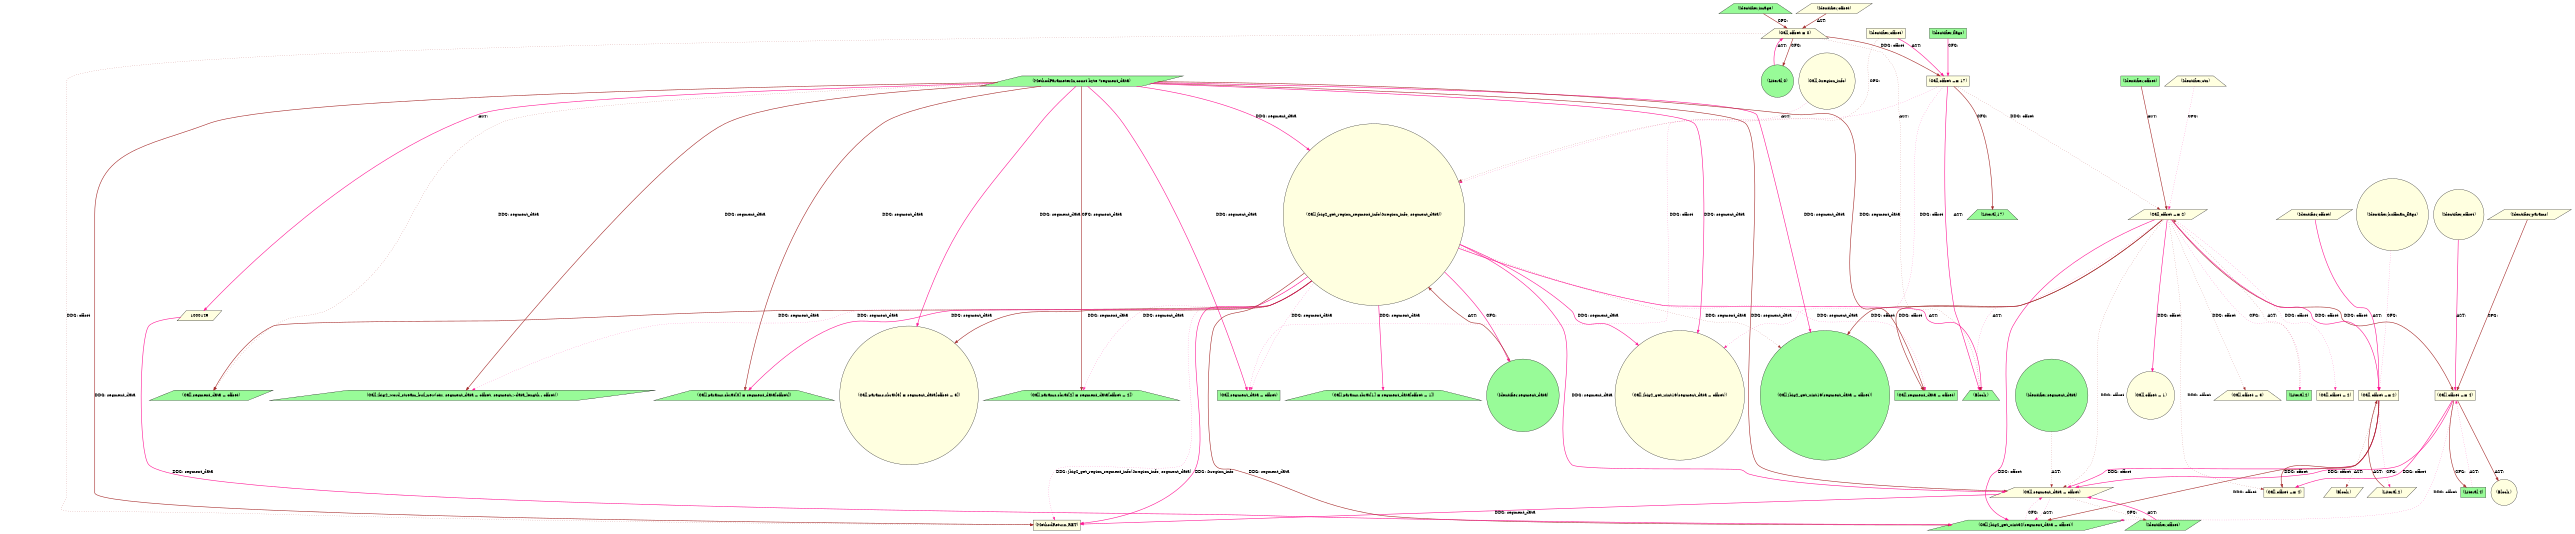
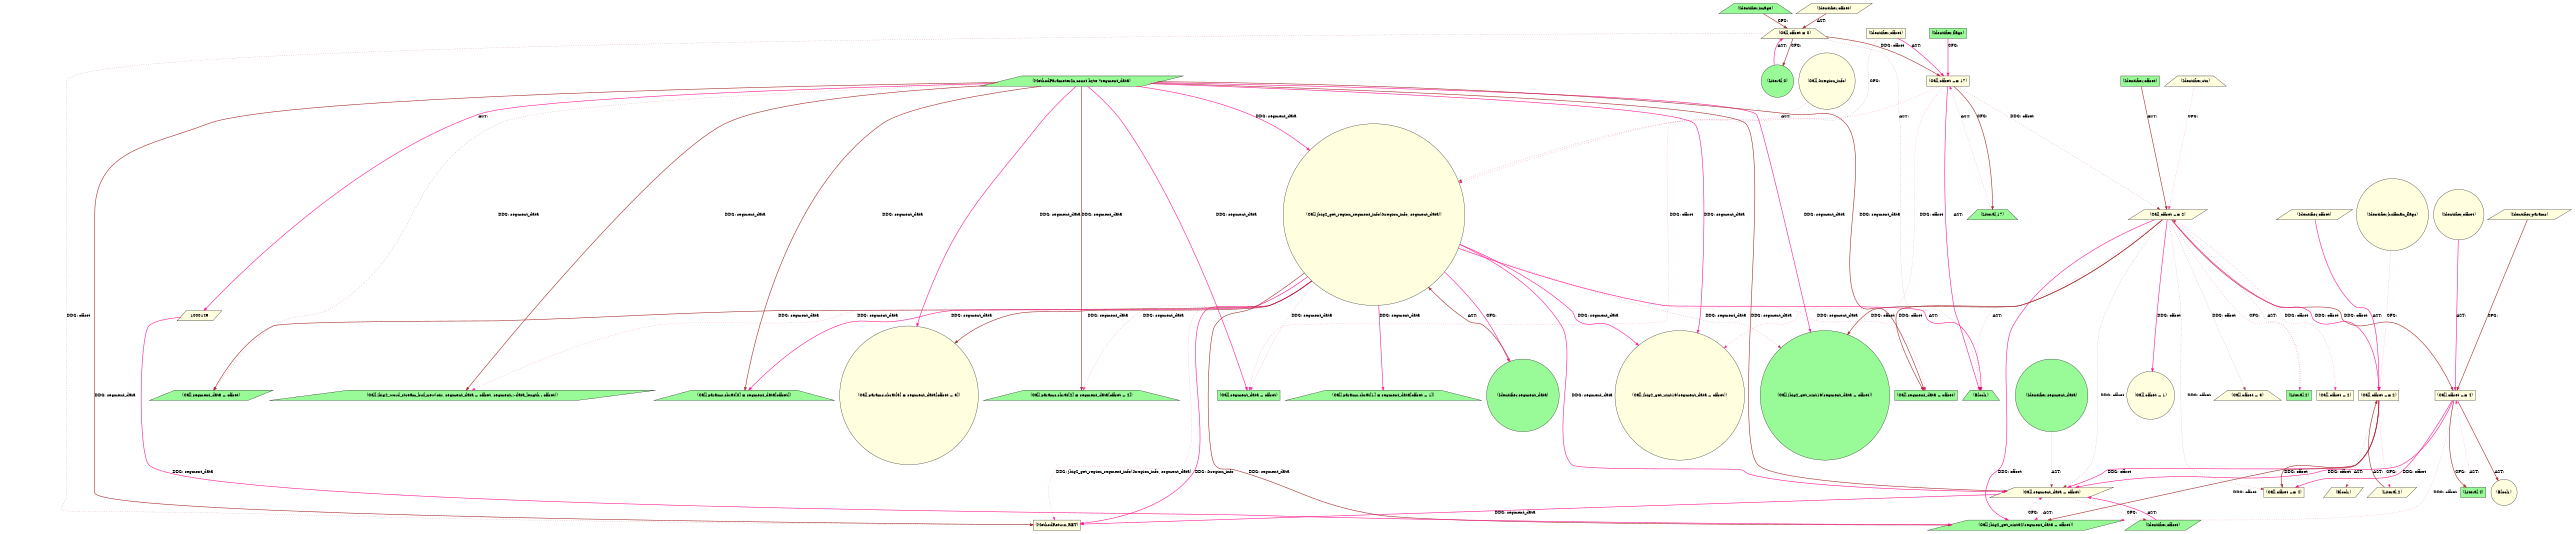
none -> (1972, 149)
(1102, 215) -> (1102, 215)
